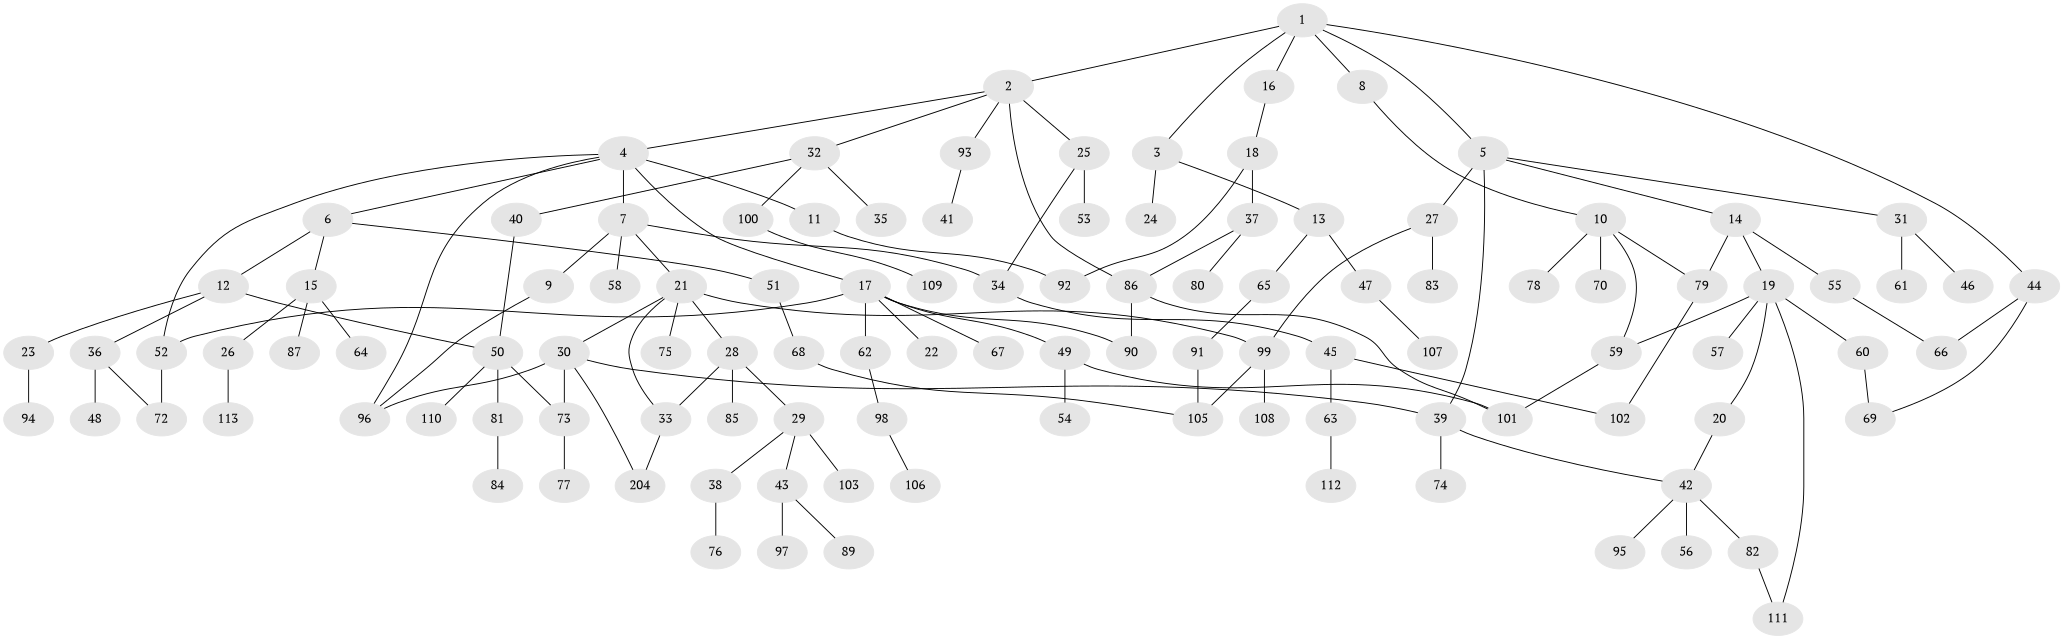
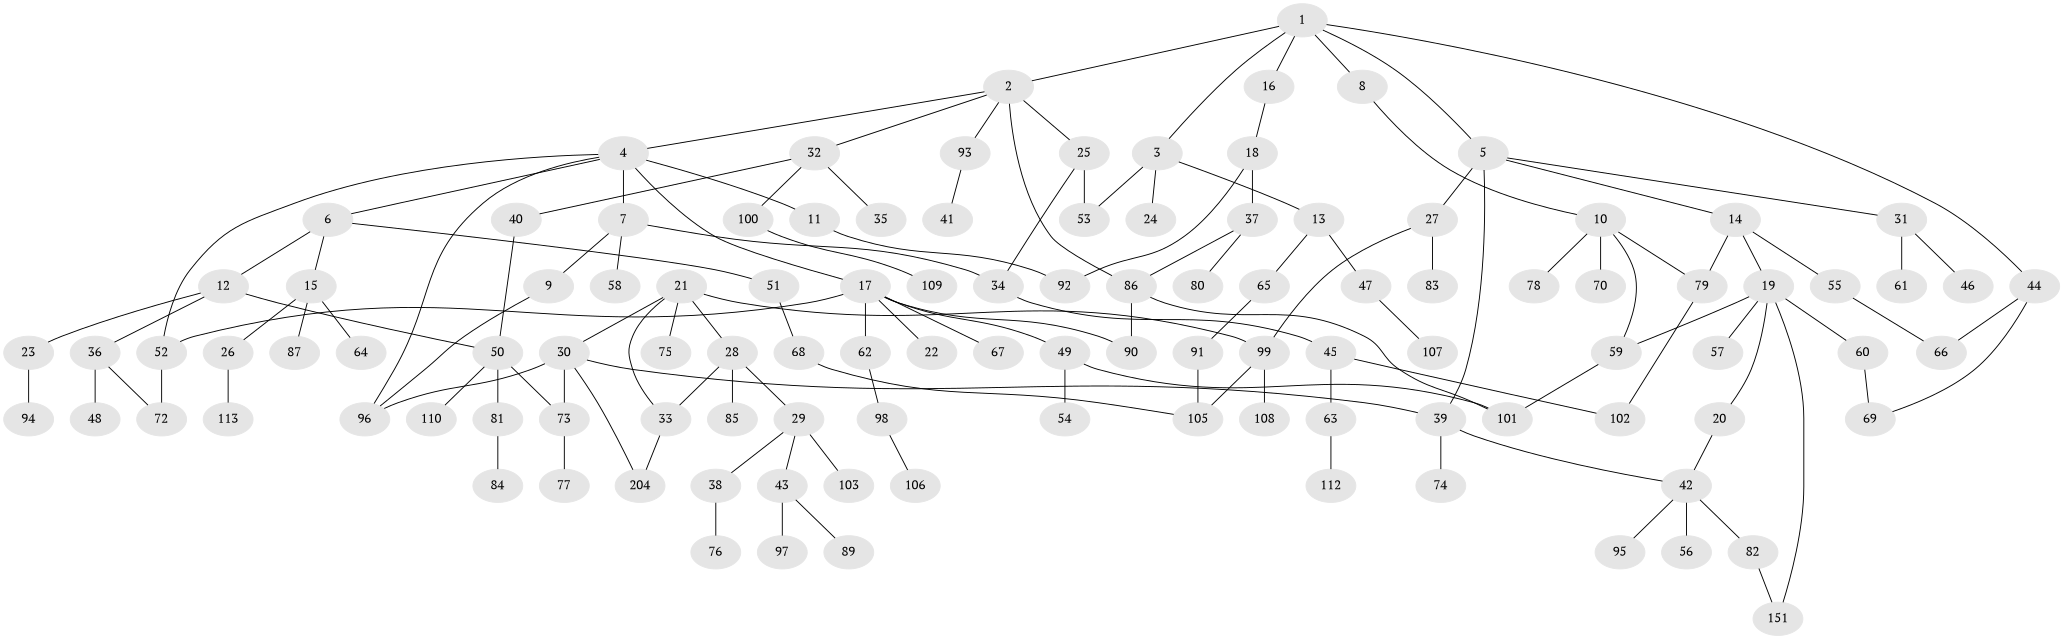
none -> (1121, 187)
(653, 253) -> none
(1778, 619) -> (1778, 619)
